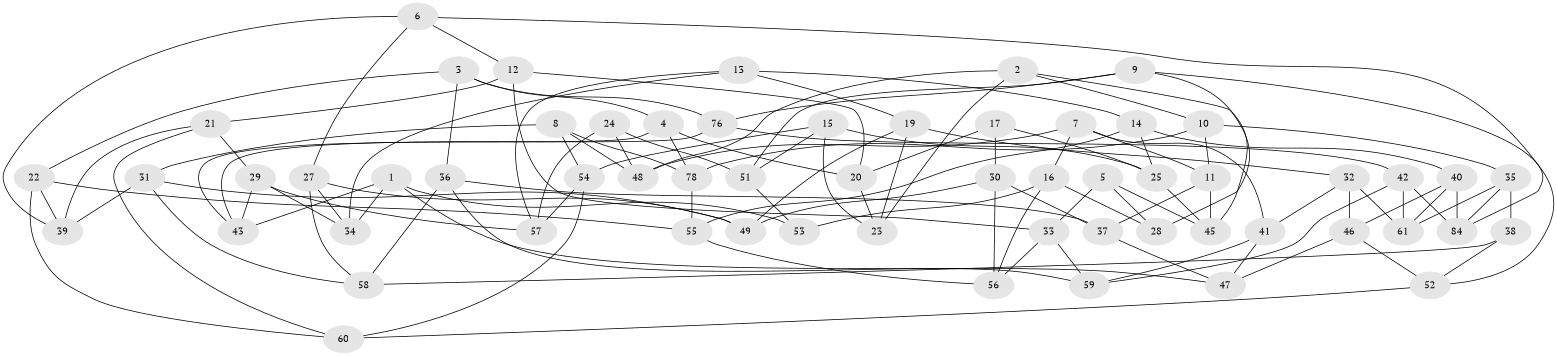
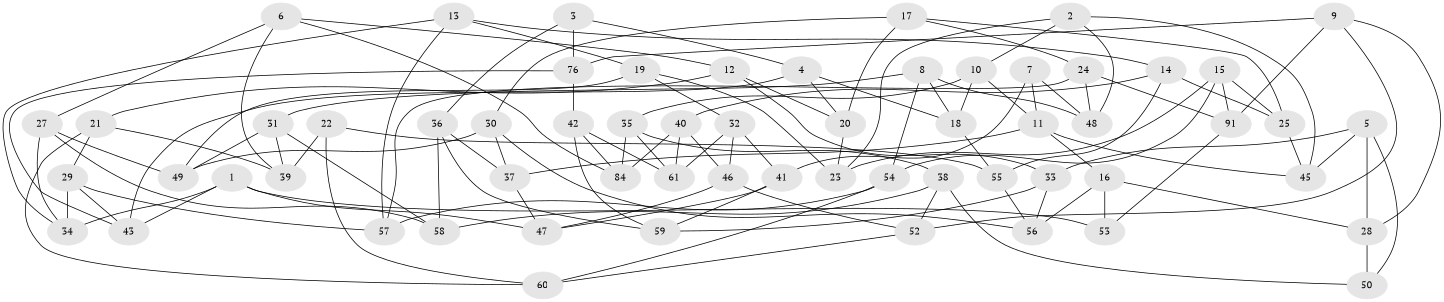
none -> (1005, 40)
(238, 97) -> none
(1060, 155) -> (1065, 146)
(692, 178) -> (956, 124)
(746, 178) -> (1231, 124)
none -> (1367, 285)
